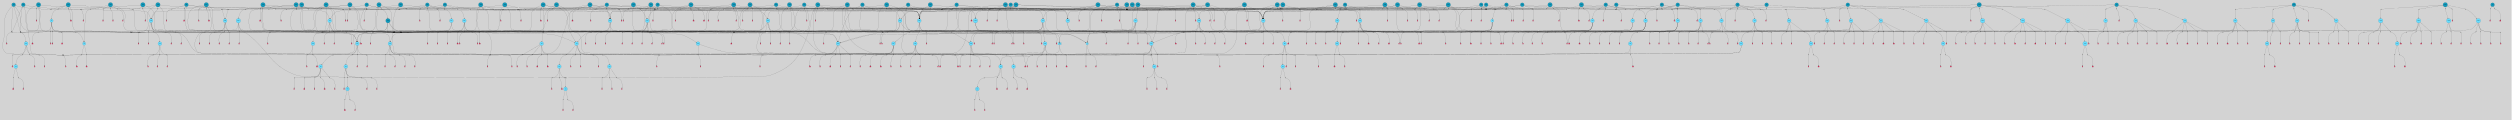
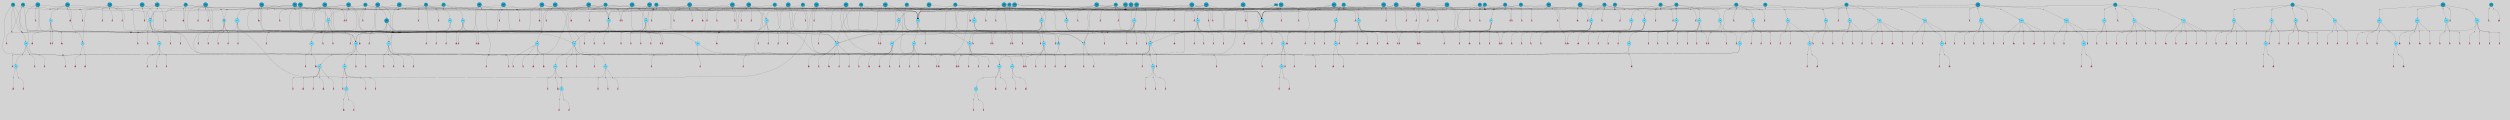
(1277, 5) -> (1276, 5)
(225, 21) -> (224, 21)
